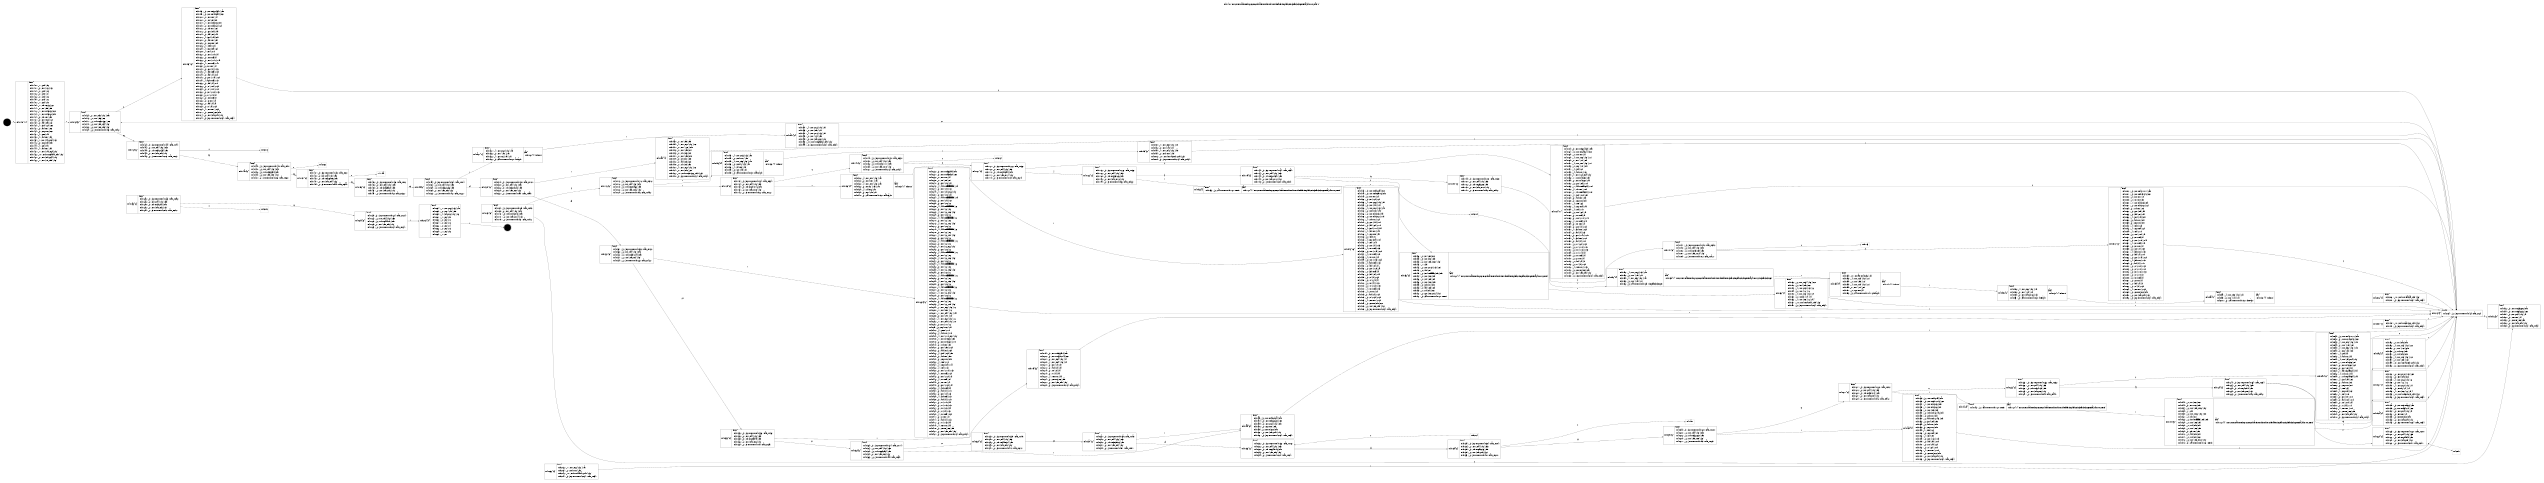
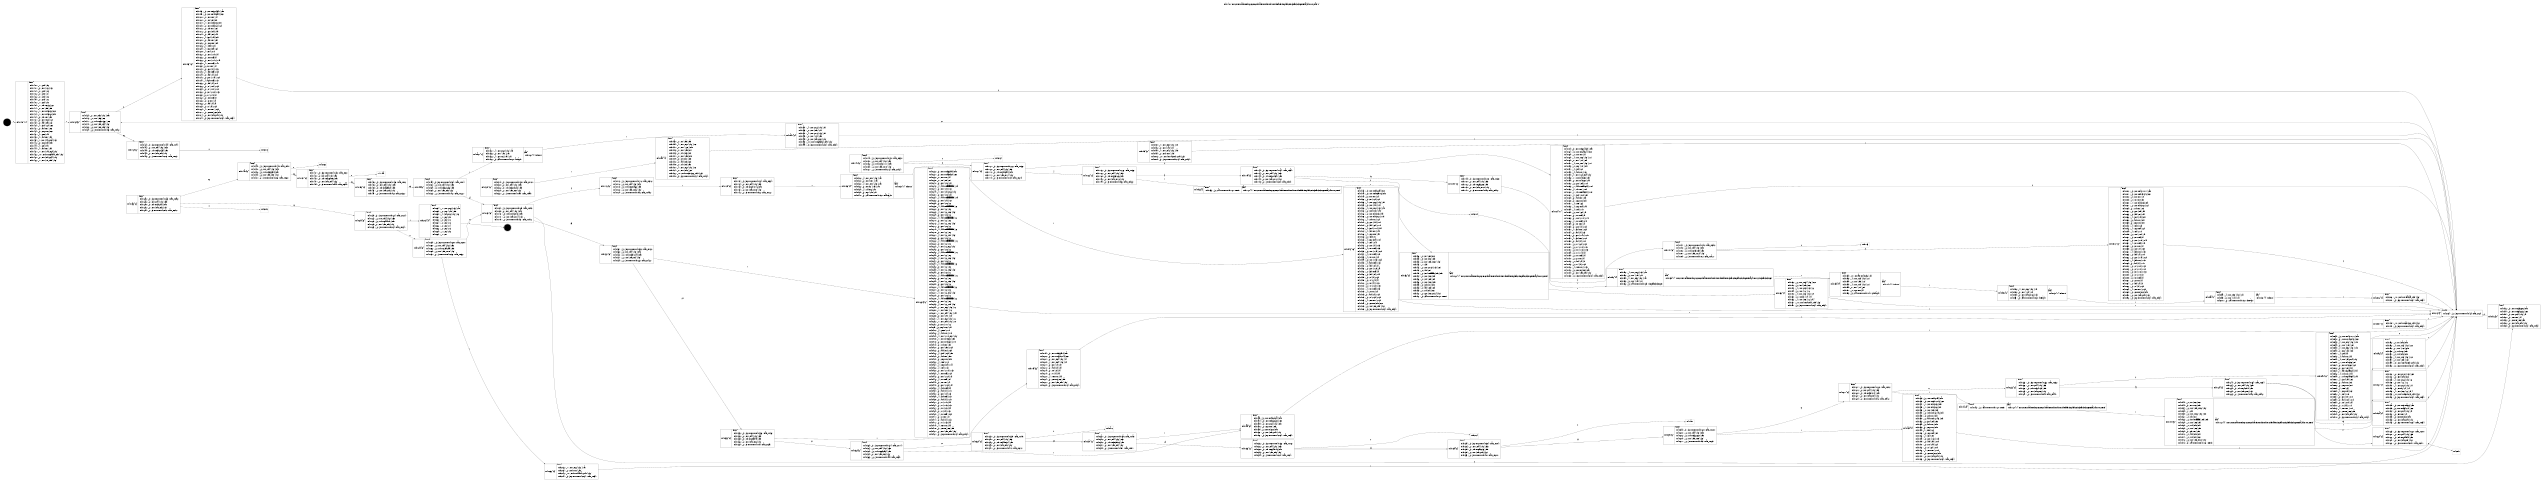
(208, 161) -> (209, 188)
(747, 164) -> none
(811, 175) -> none
(473, 187) -> (473, 200)
(580, 214) -> (569, 232)
none -> (440, 248)
none -> (2323, 298)
(2483, 317) -> (2485, 315)
none -> (1109, 429)
(1382, 437) -> (1382, 443)
